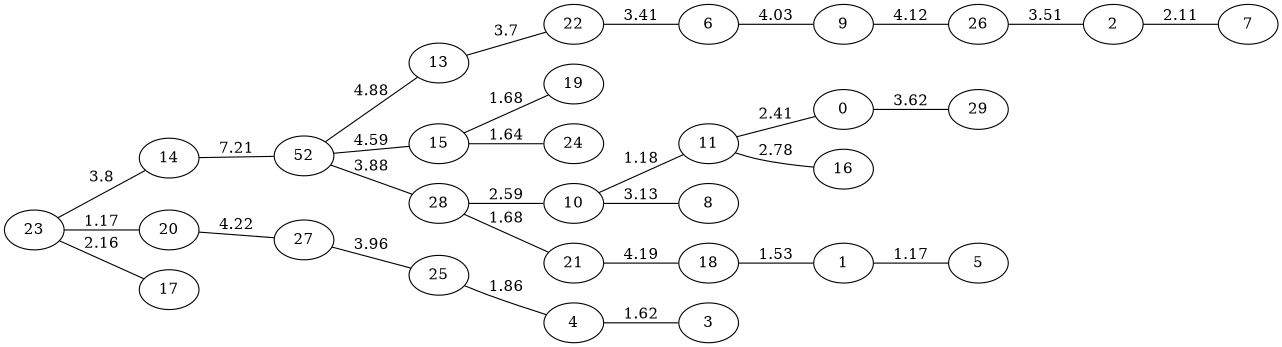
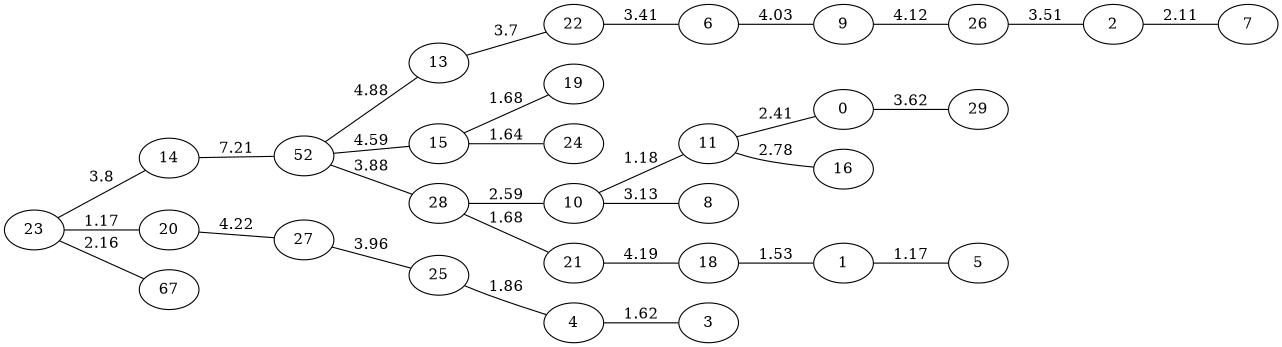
(169, 290) -> (169, 290)
